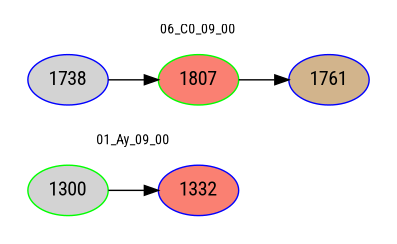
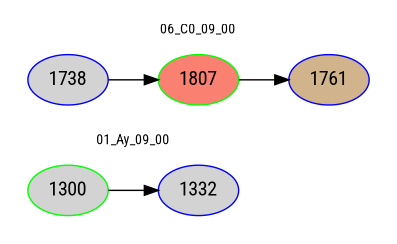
(199, 190) -> (199, 190)
